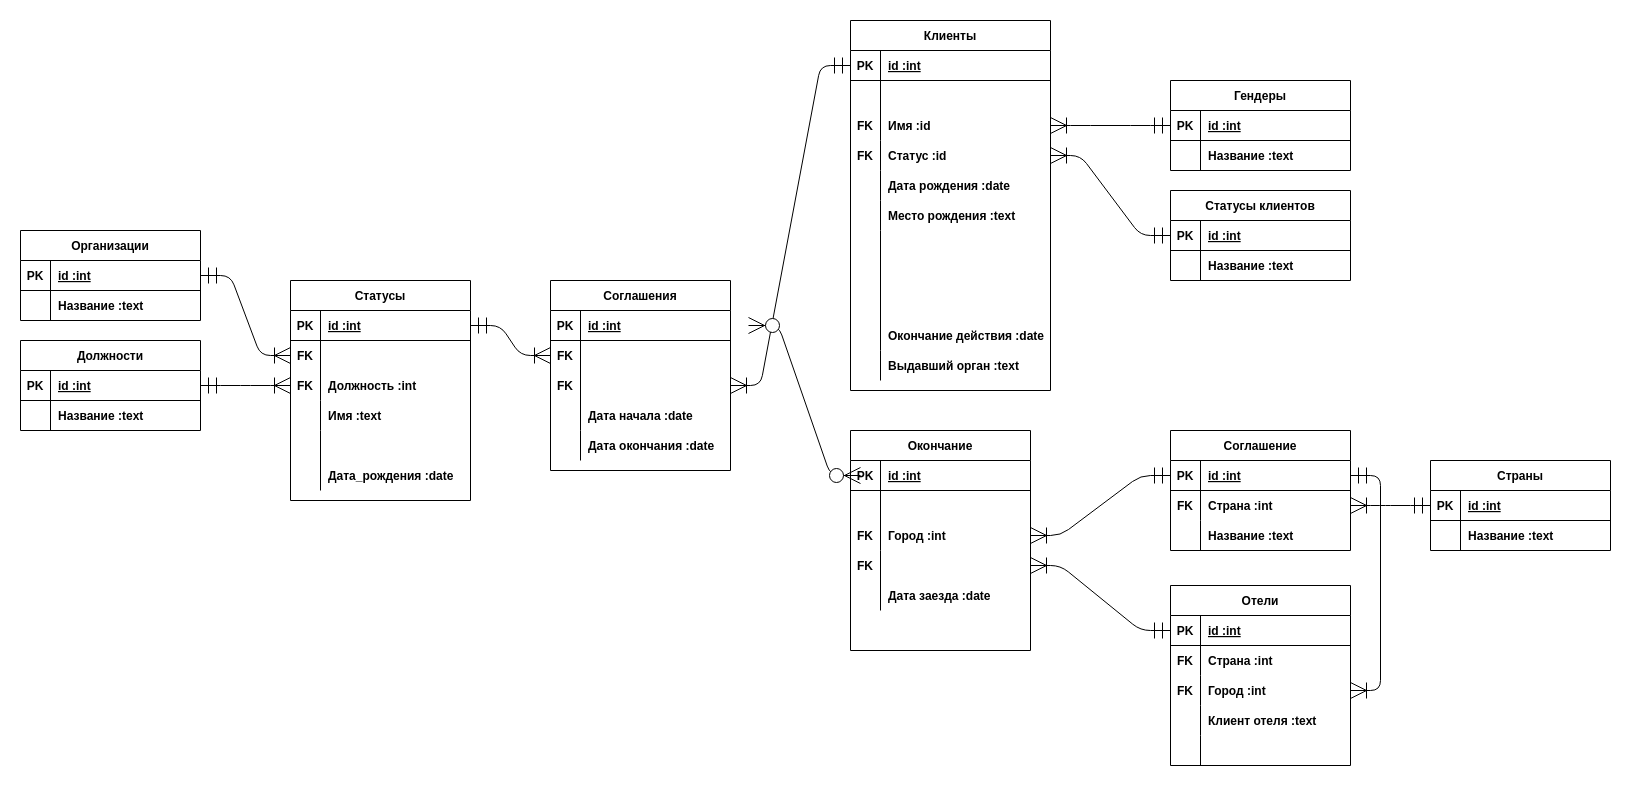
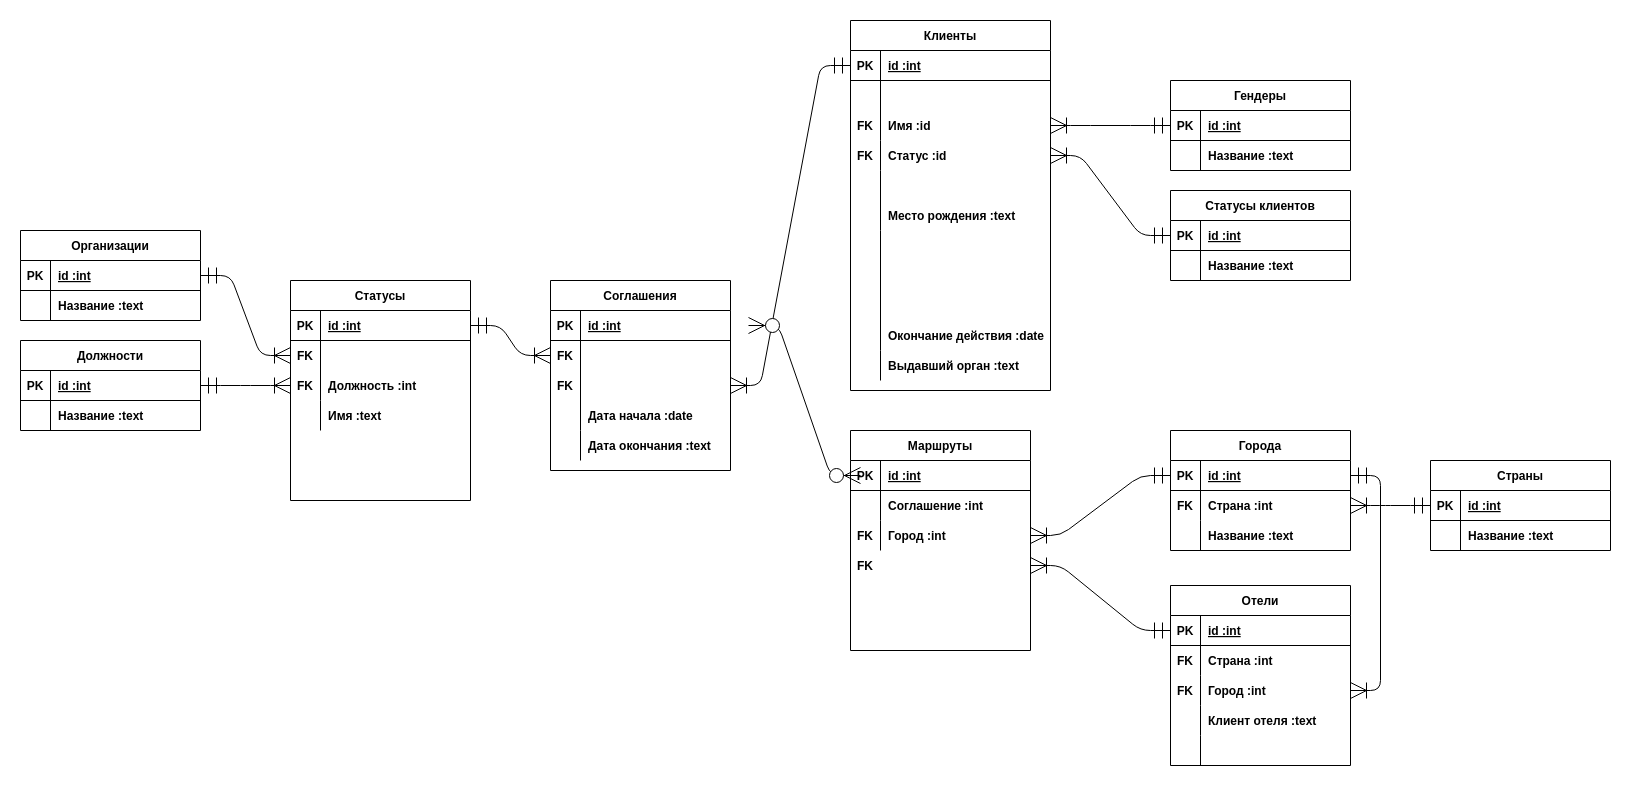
(966, 186) -> none
(651, 446) -> (651, 446)
(940, 446) -> (940, 446)
(1260, 446) -> (1260, 446)
(396, 476) -> none
none -> (956, 506)
(956, 596) -> none
